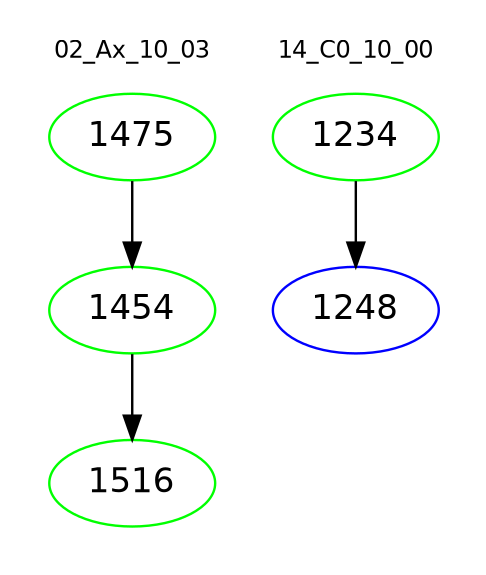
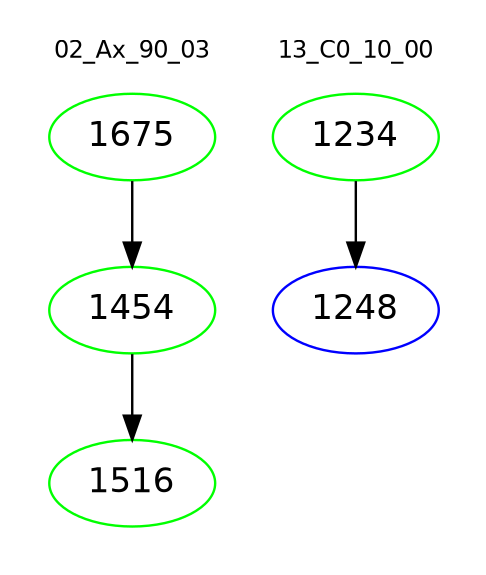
(132, 52) -> (132, 52)
(356, 52) -> (356, 52)
(132, 137) -> (132, 137)
